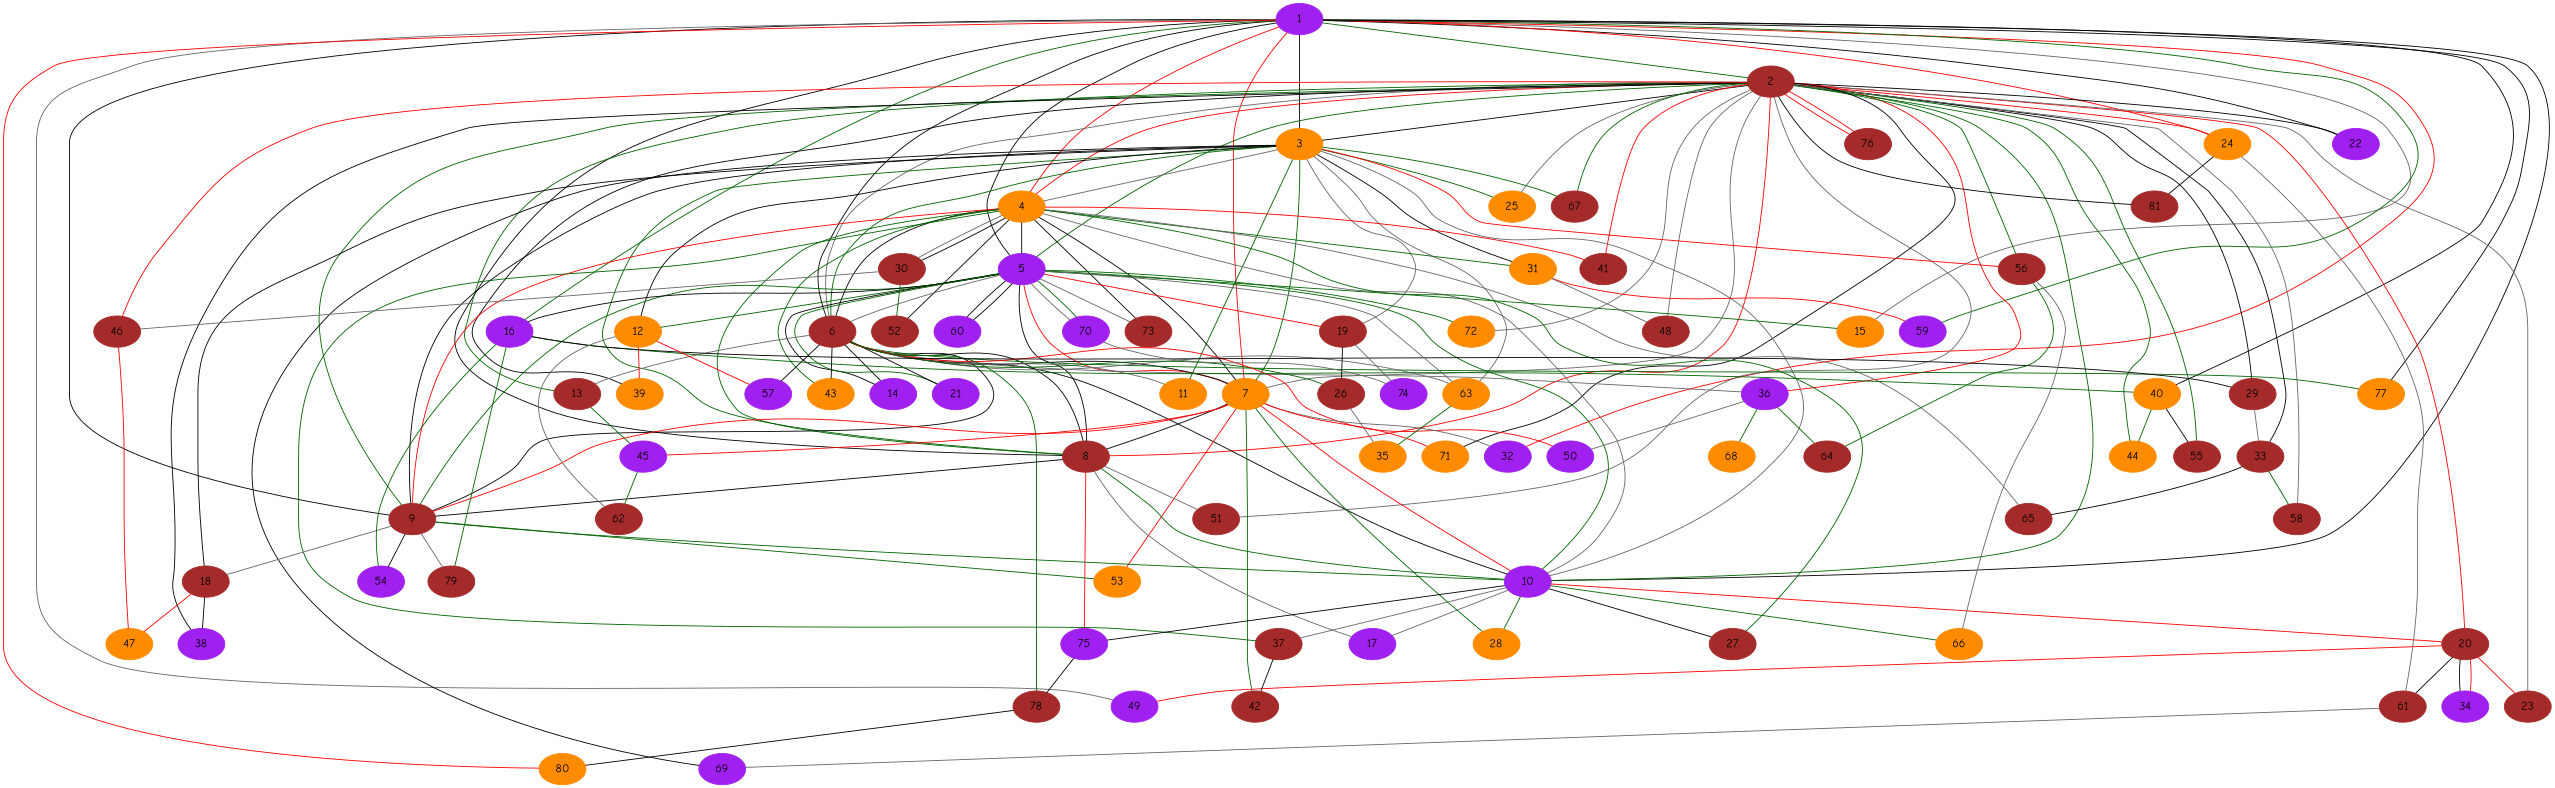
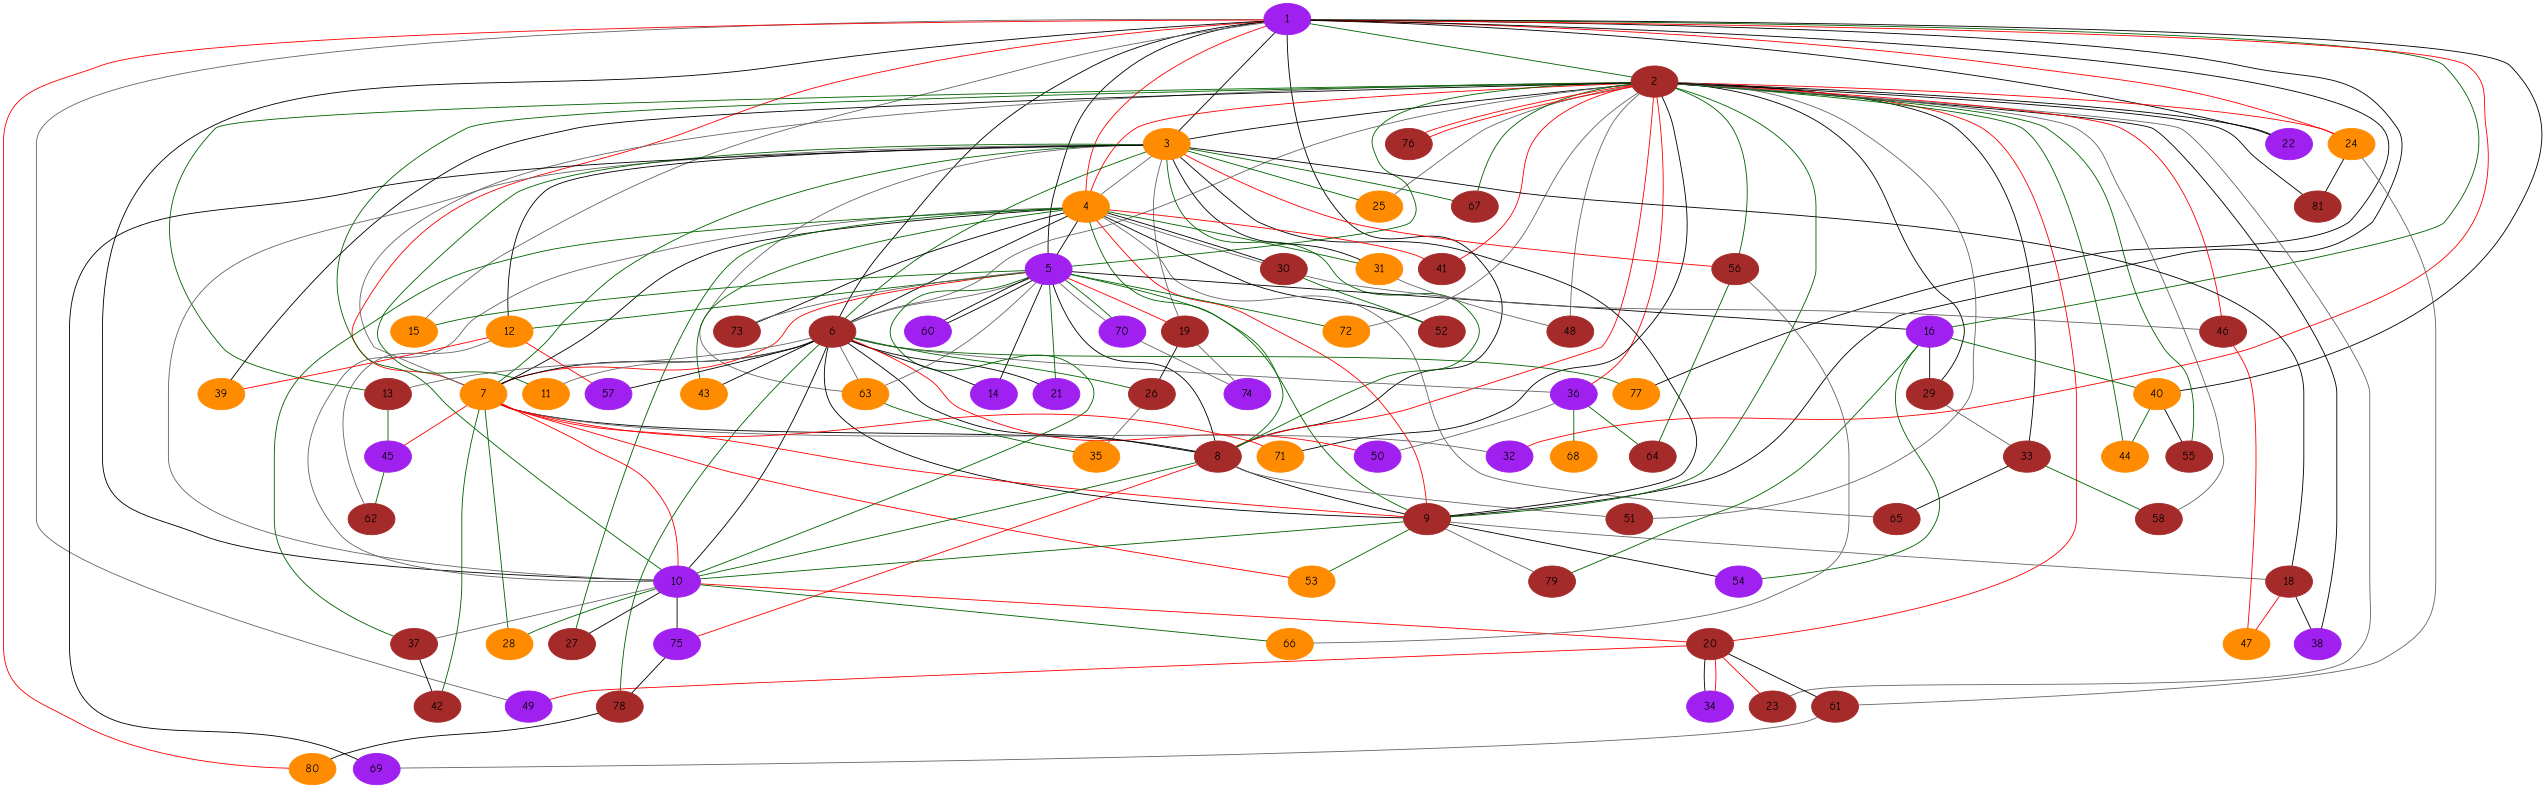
(1923, 332) -> none
(1372, 644) -> none
